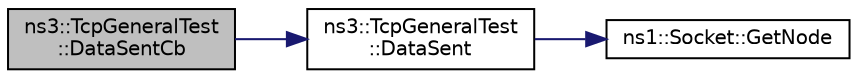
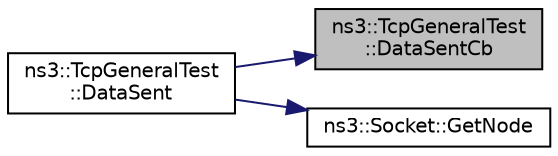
(261, 39) -> (265, 63)
(728, 39) -> (429, 128)
